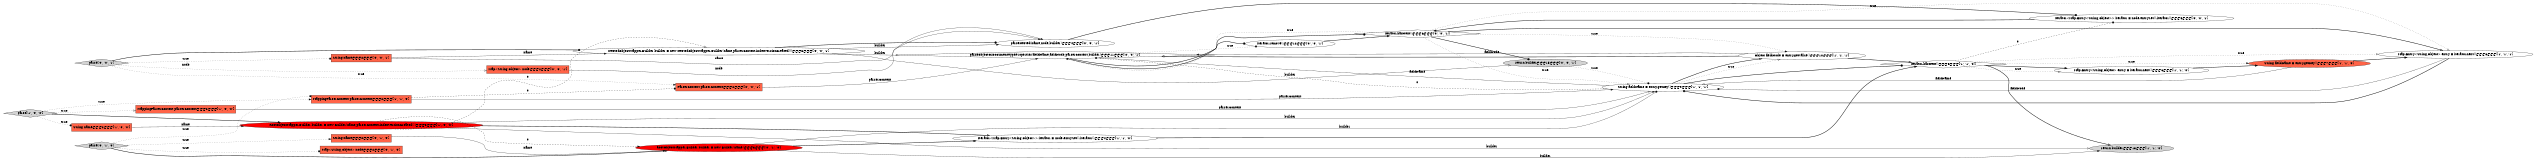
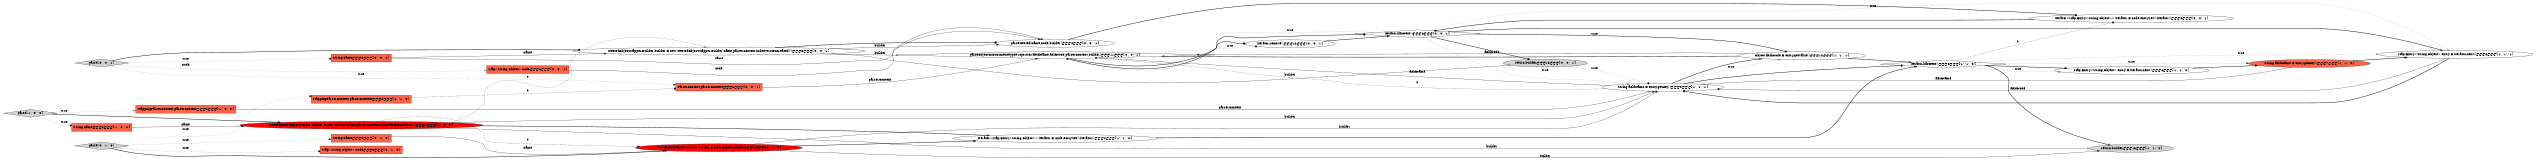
(1631, 36) -> (1631, 36)
(1011, 99) -> none
(175, 102) -> none
